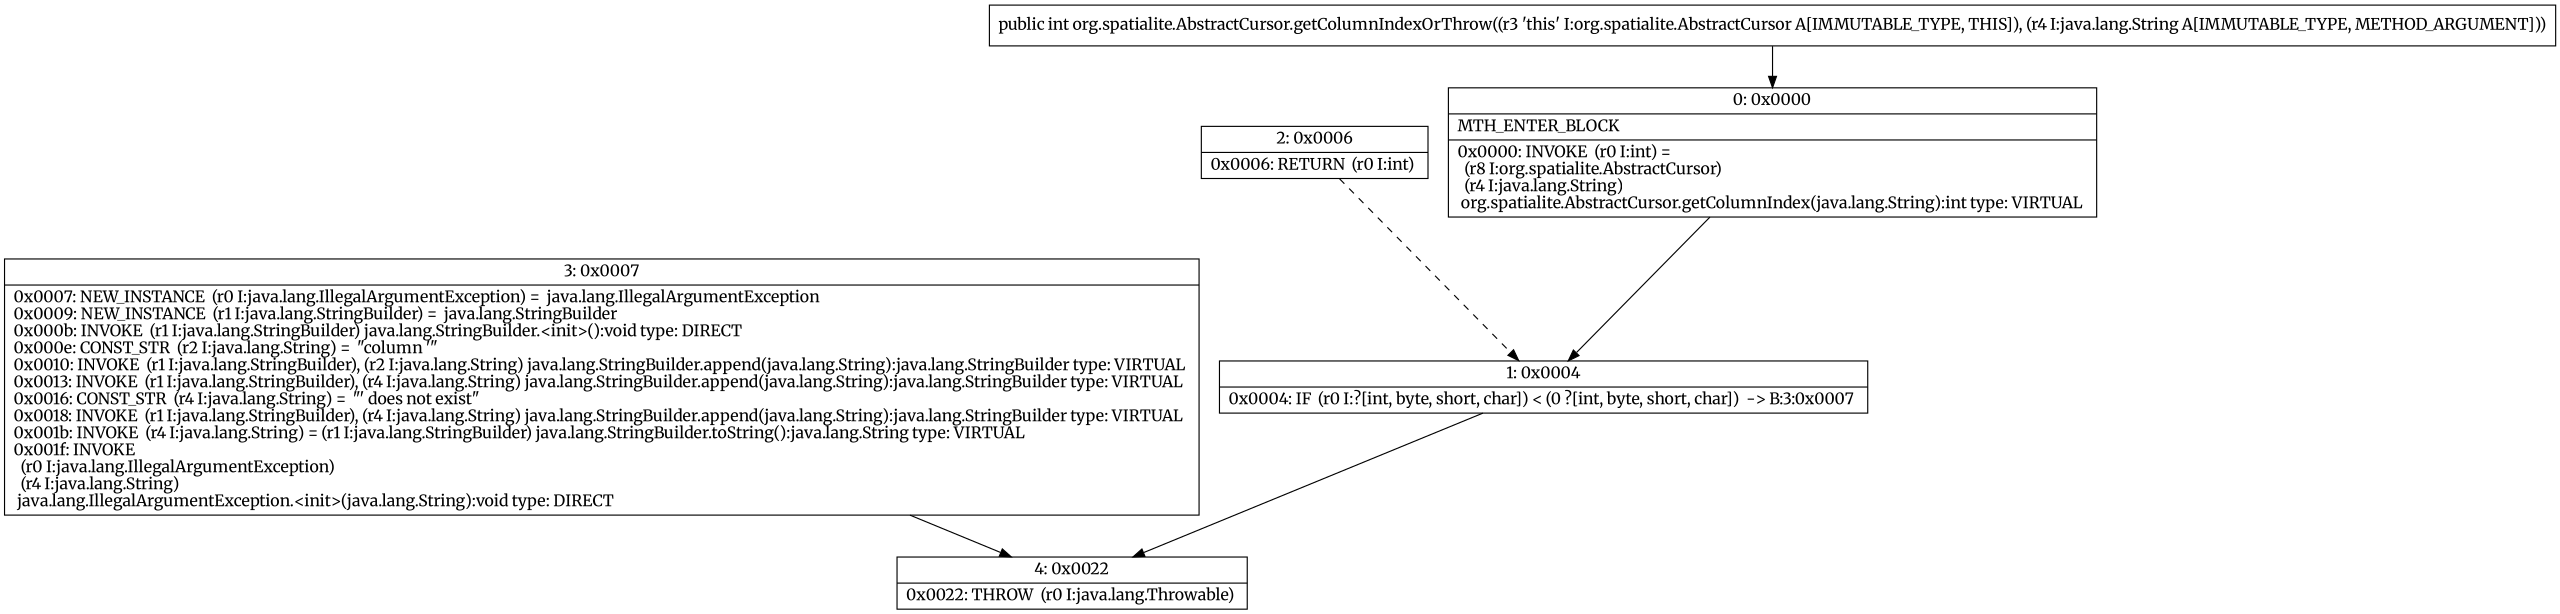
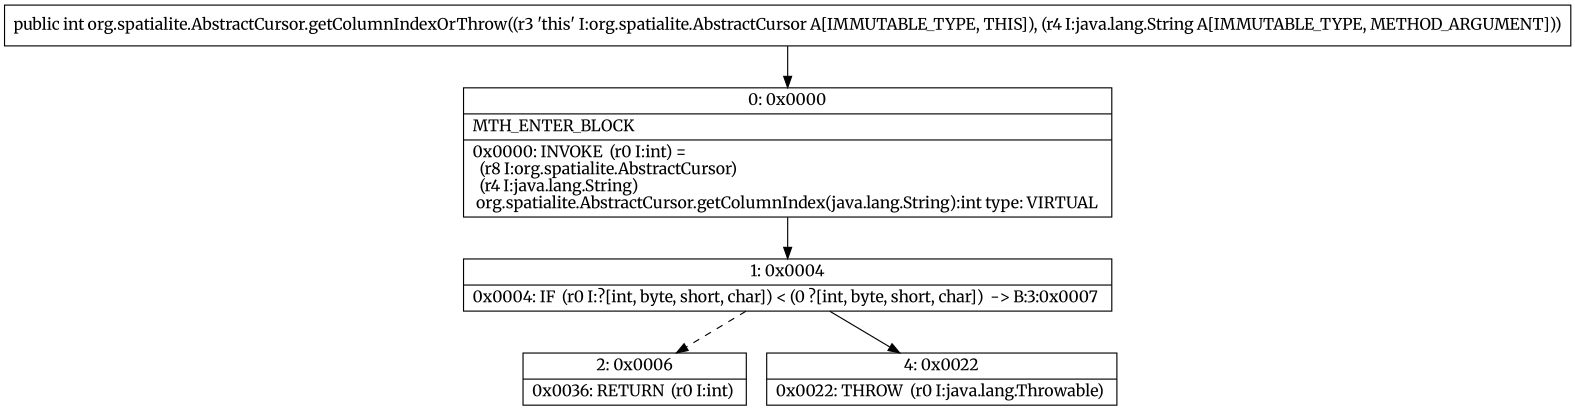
(1315, 165) -> (635, 392)
(1425, 266) -> (716, 329)
(602, 387) -> none
